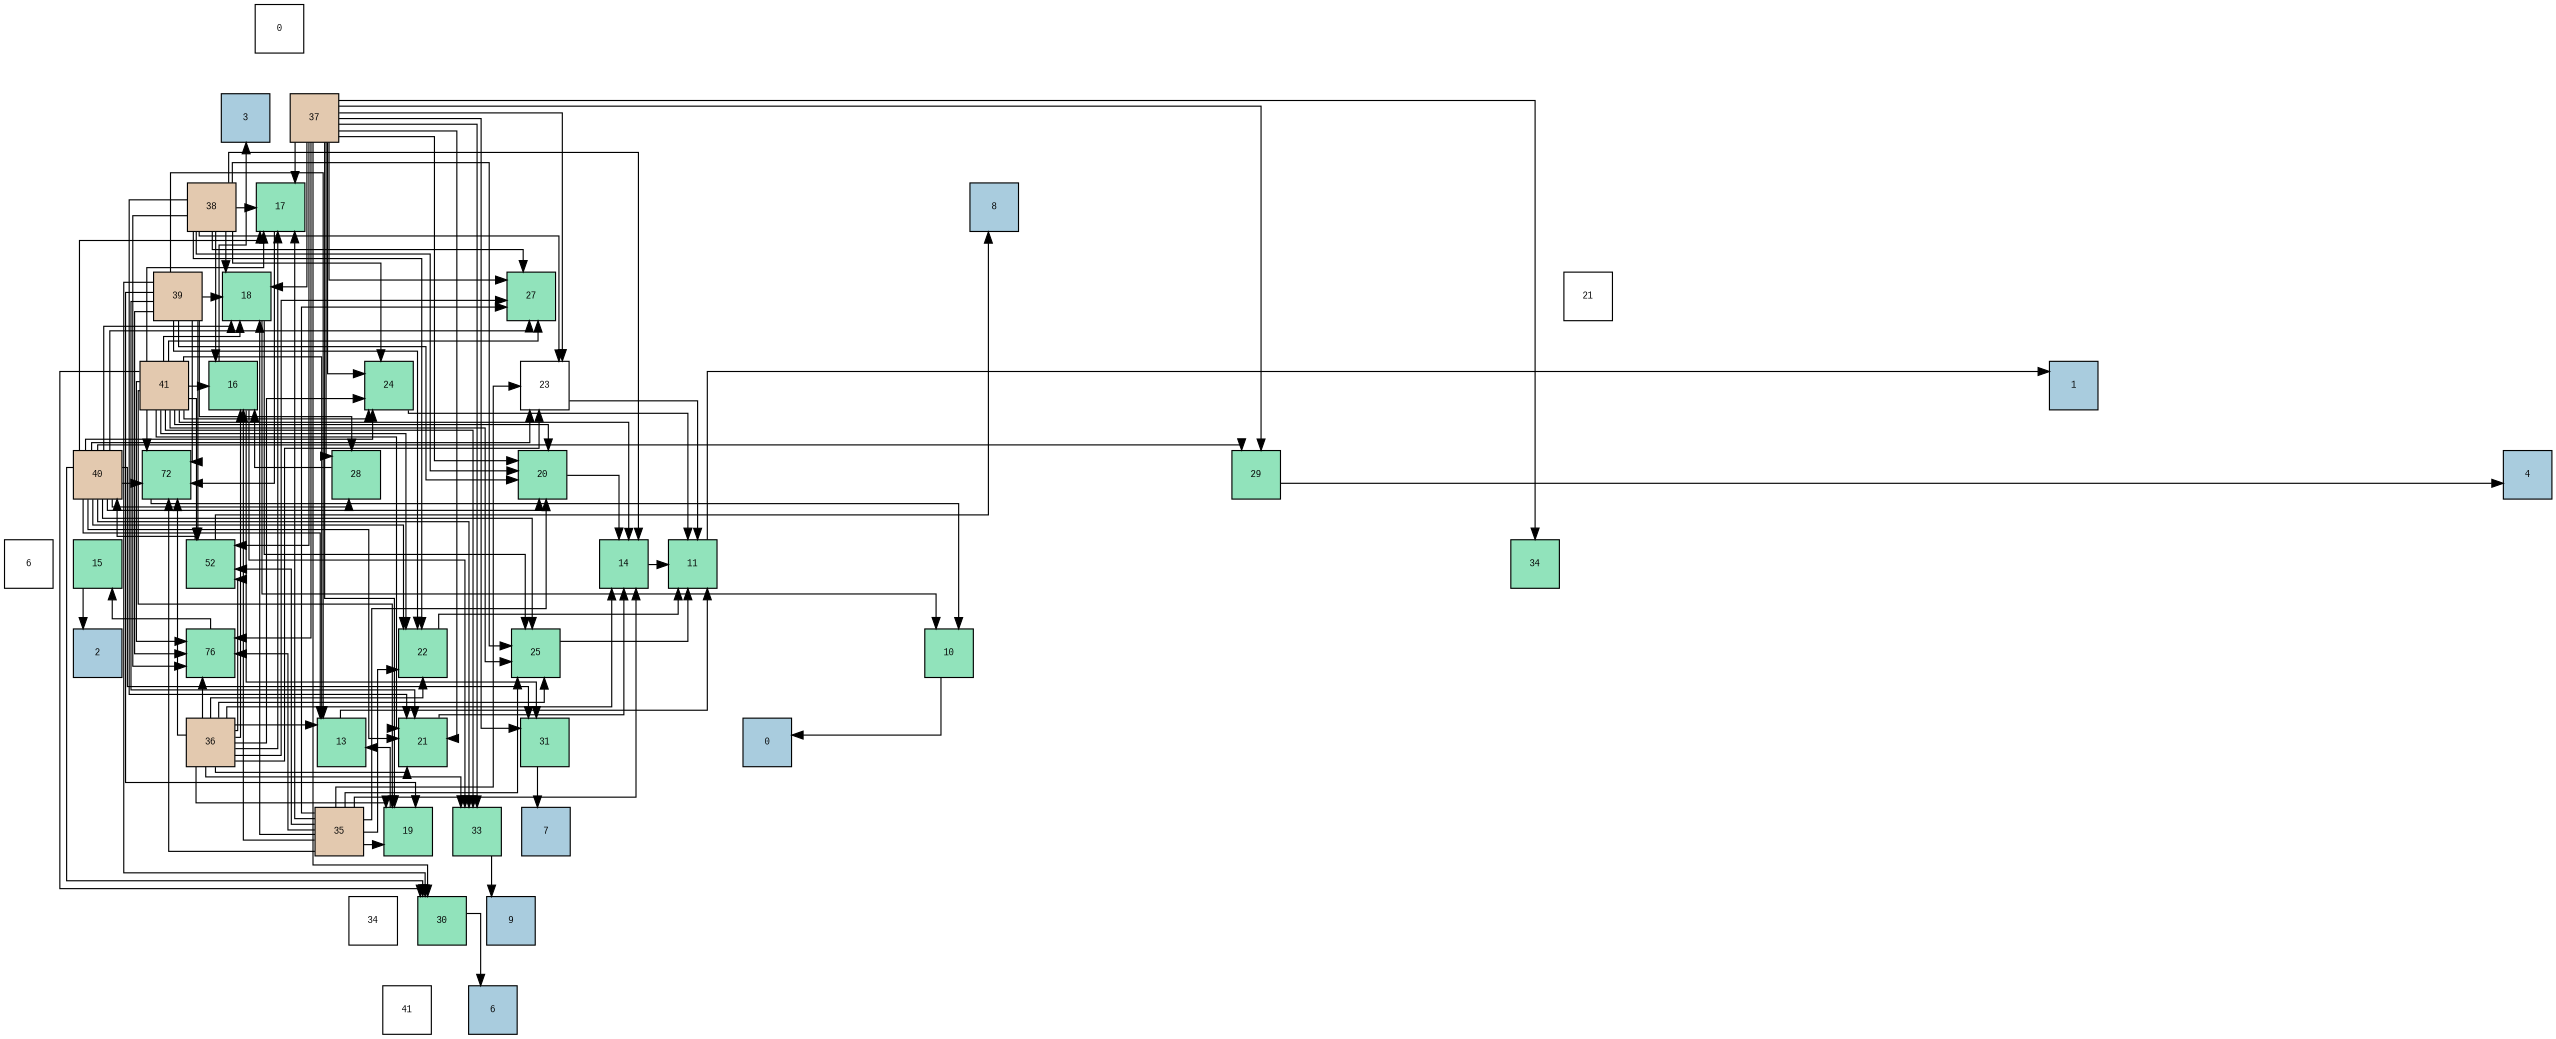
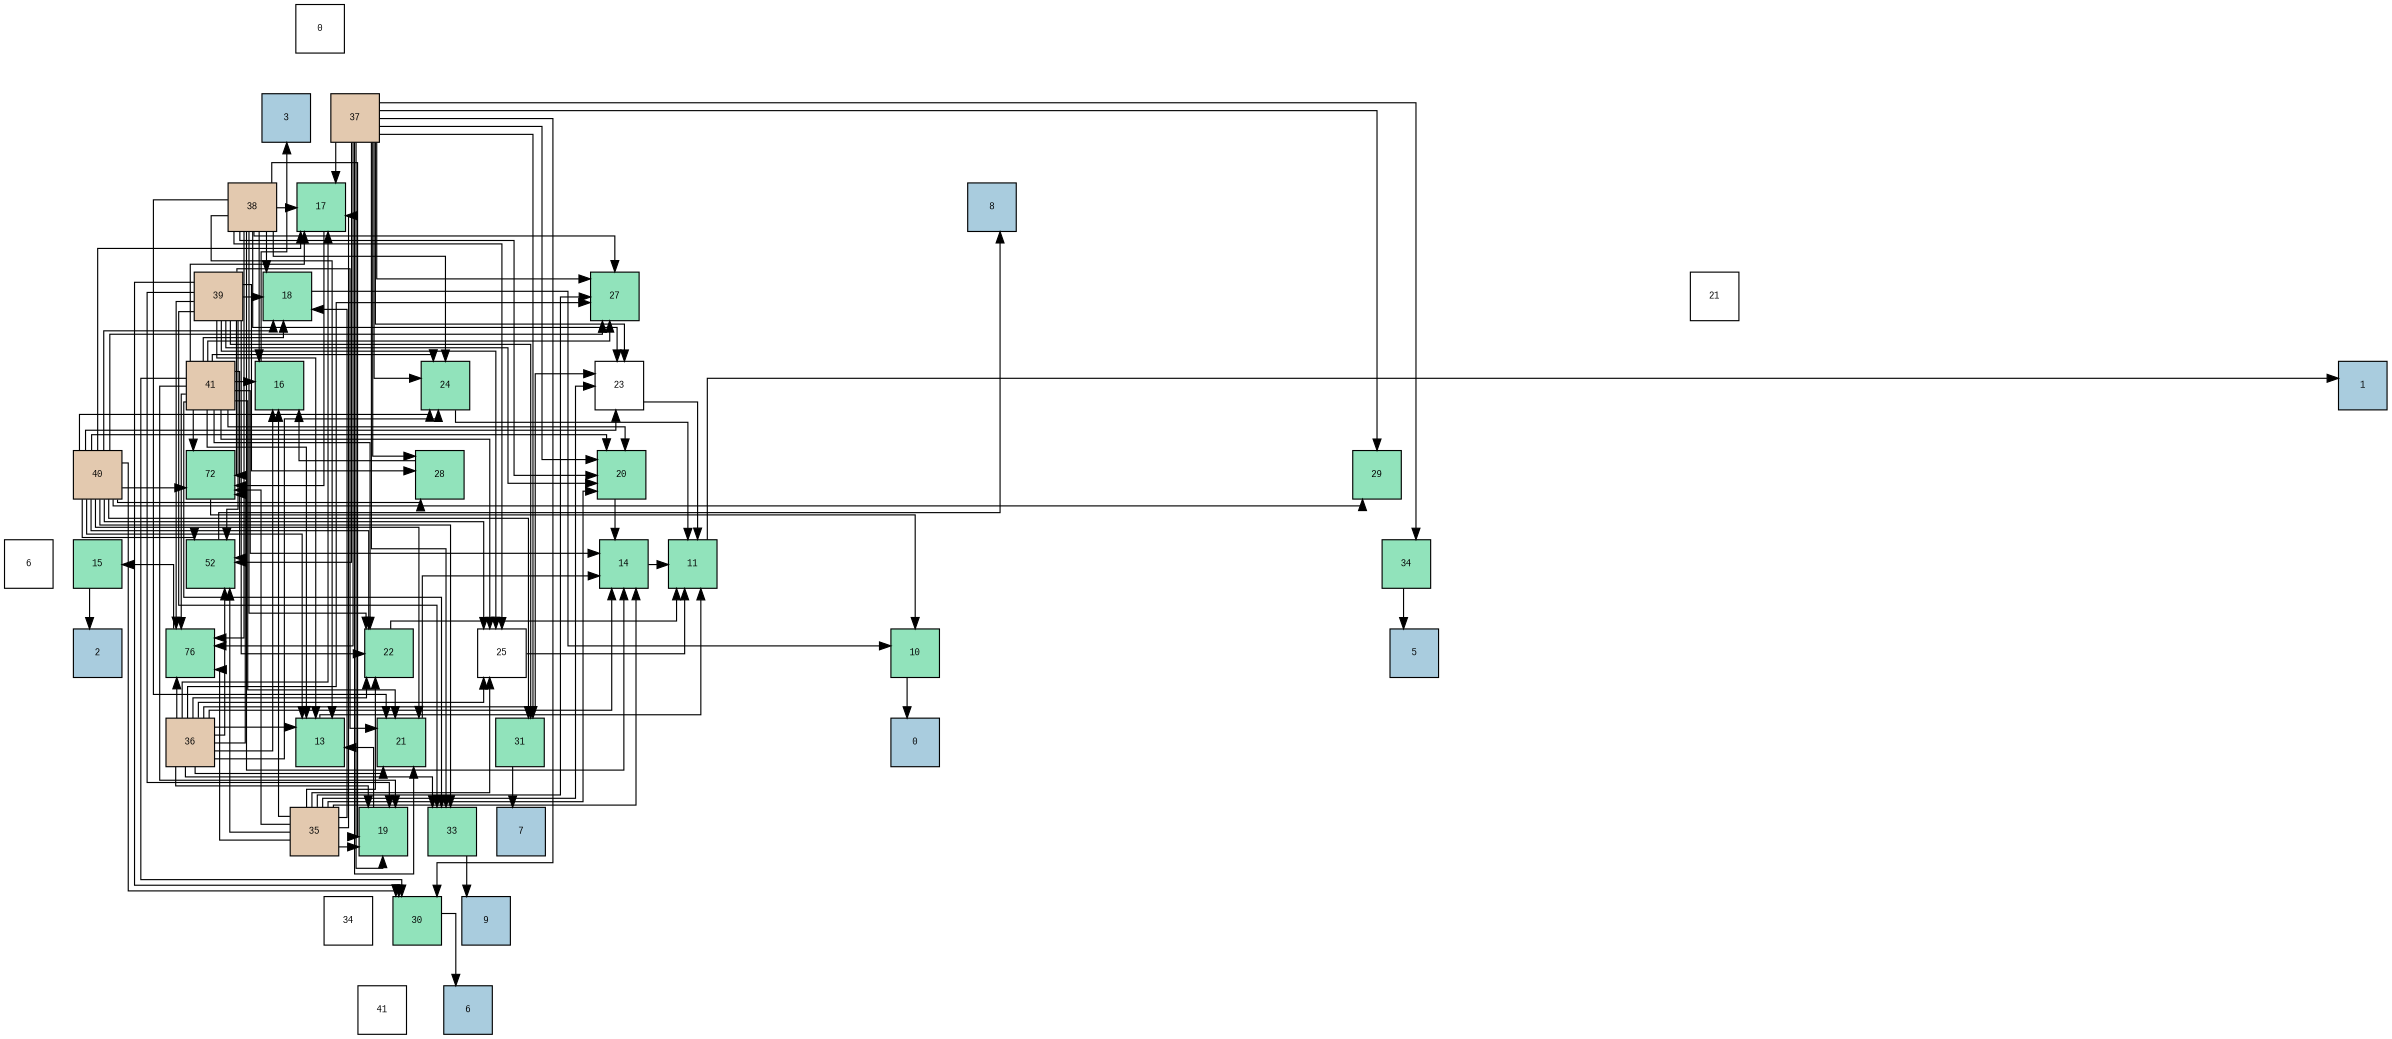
(307, 227) -> none
none -> (332, 392)
none -> (358, 447)
(2528, 475) -> none
(145, 536) -> (119, 537)
(310, 554) -> (476, 351)
(400, 560) -> (211, 605)
(536, 653) -> (502, 653)
none -> (1414, 653)
(268, 682) -> (531, 364)
